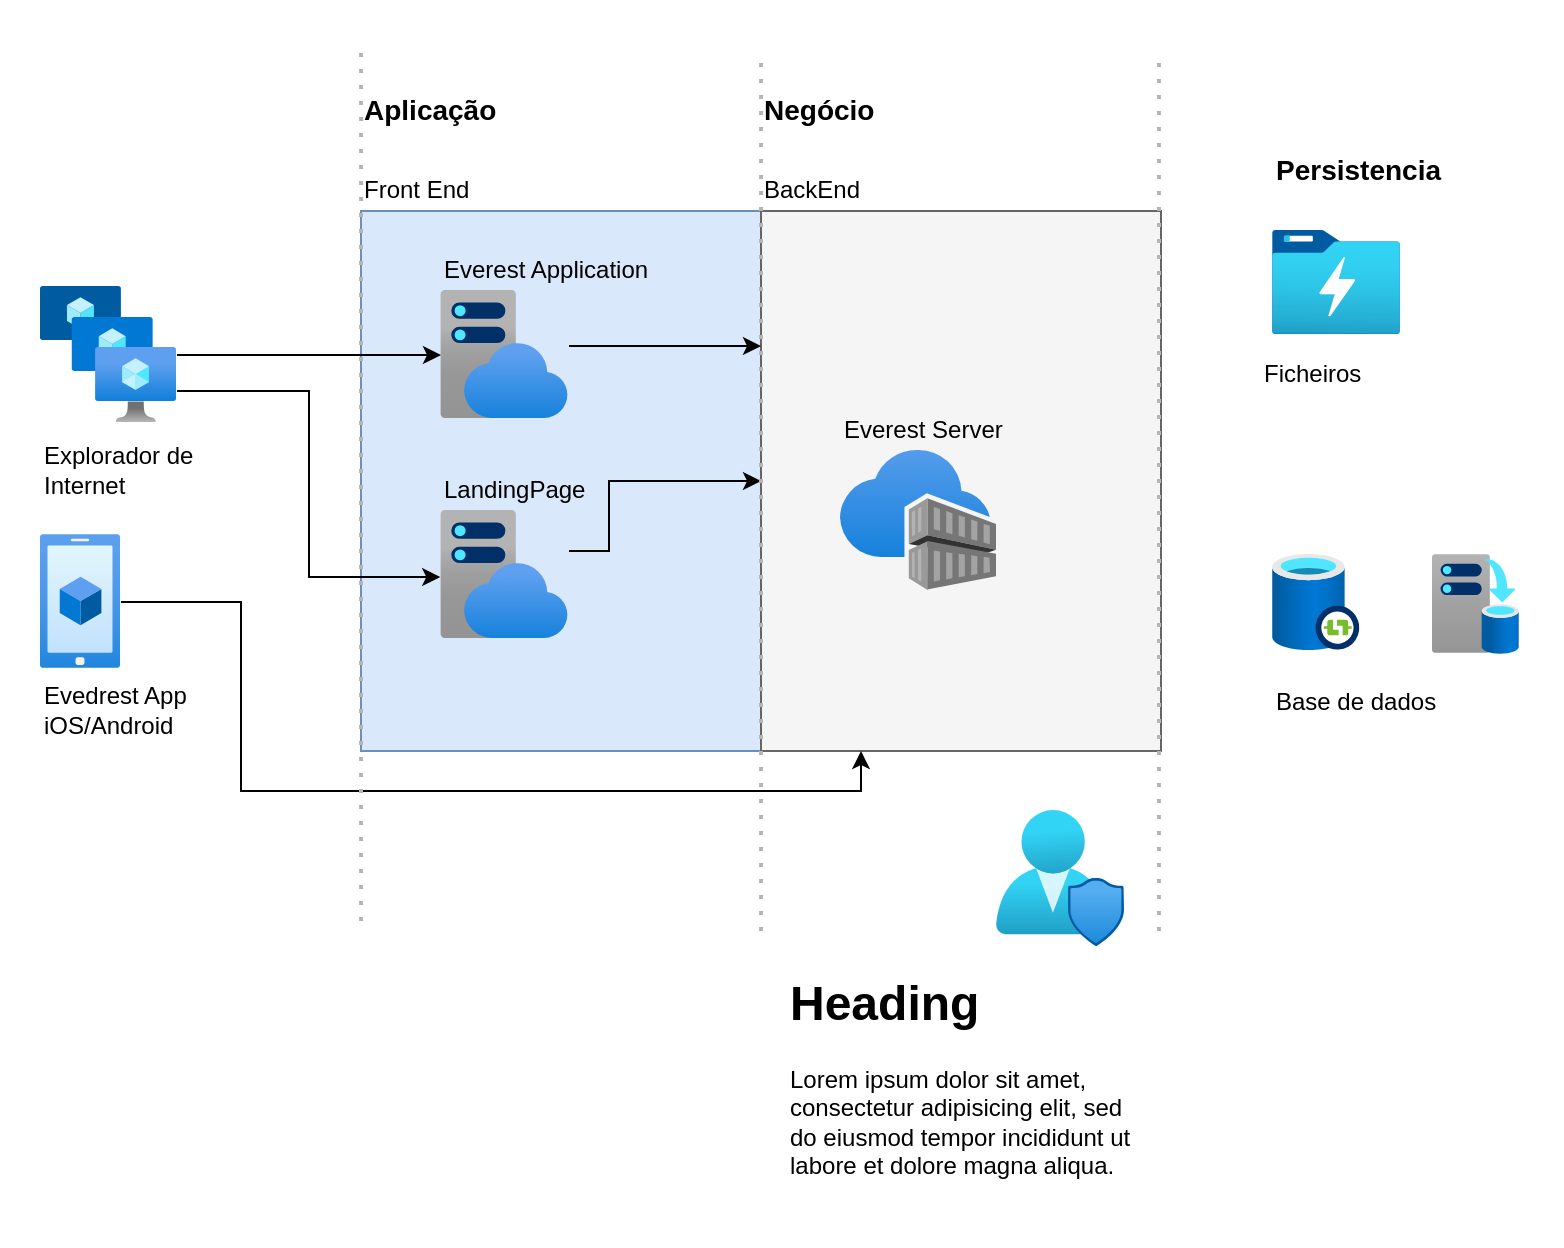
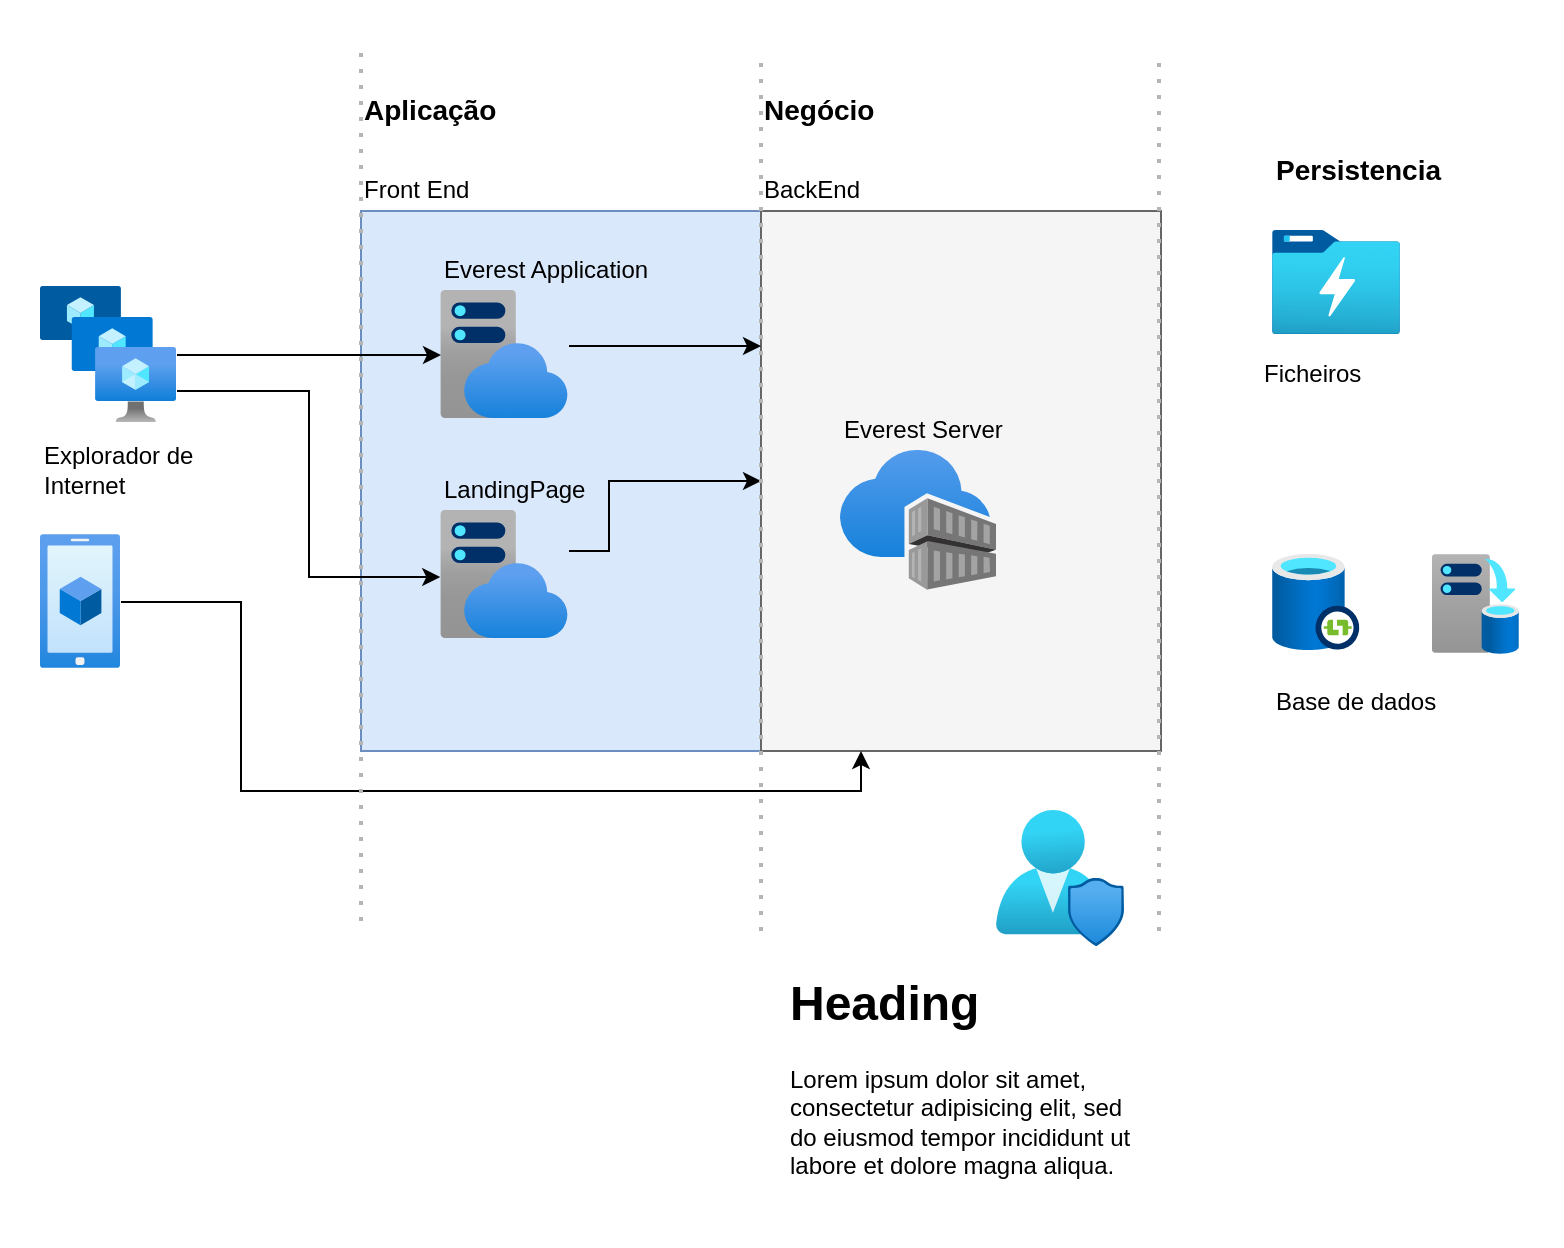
(151, 711) -> none
